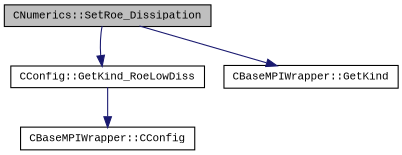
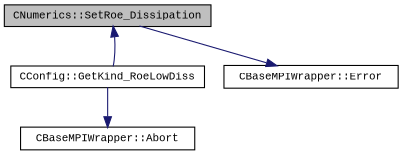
(100, 41) -> (115, 52)
(311, 77) -> (311, 77)
(108, 138) -> (108, 138)
